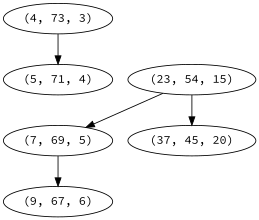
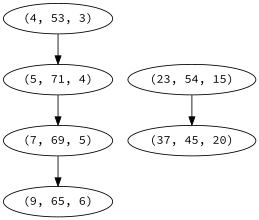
(58, 19) -> (58, 19)
(128, 109) -> (58, 106)
(58, 202) -> (58, 202)
